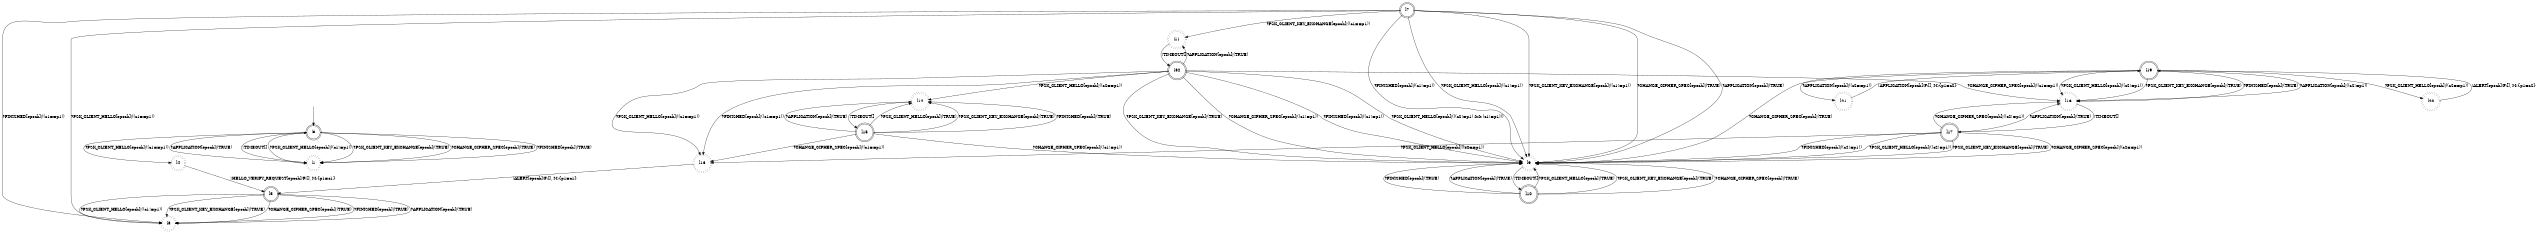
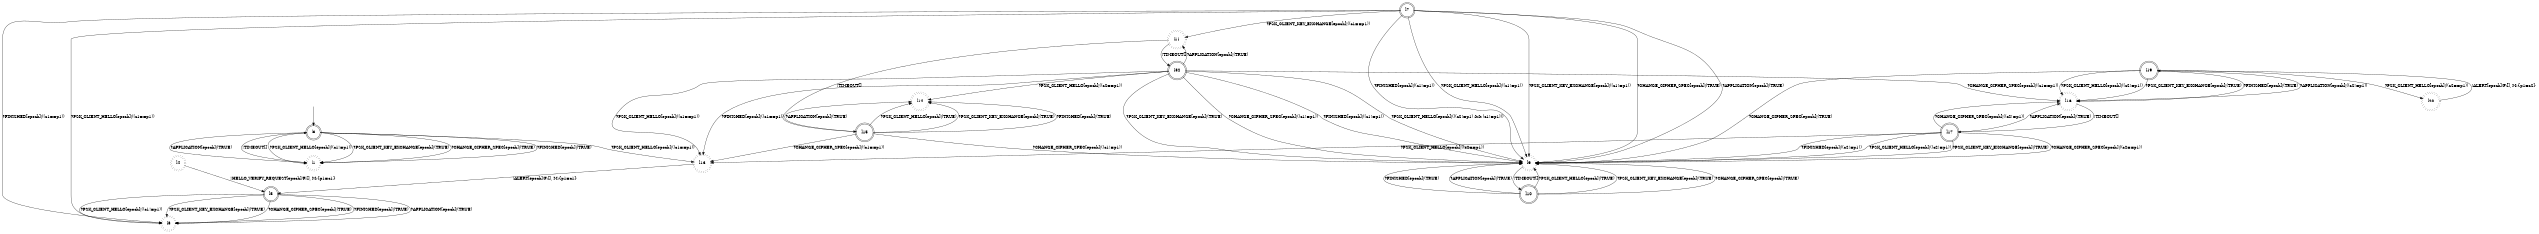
(1843, 101) -> none
(872, 106) -> (933, 61)
(150, 138) -> (516, 140)
